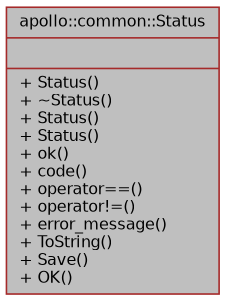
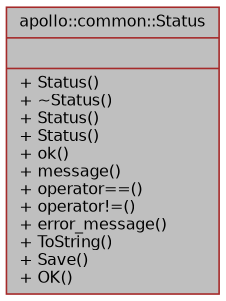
(54, 172) -> (71, 172)
